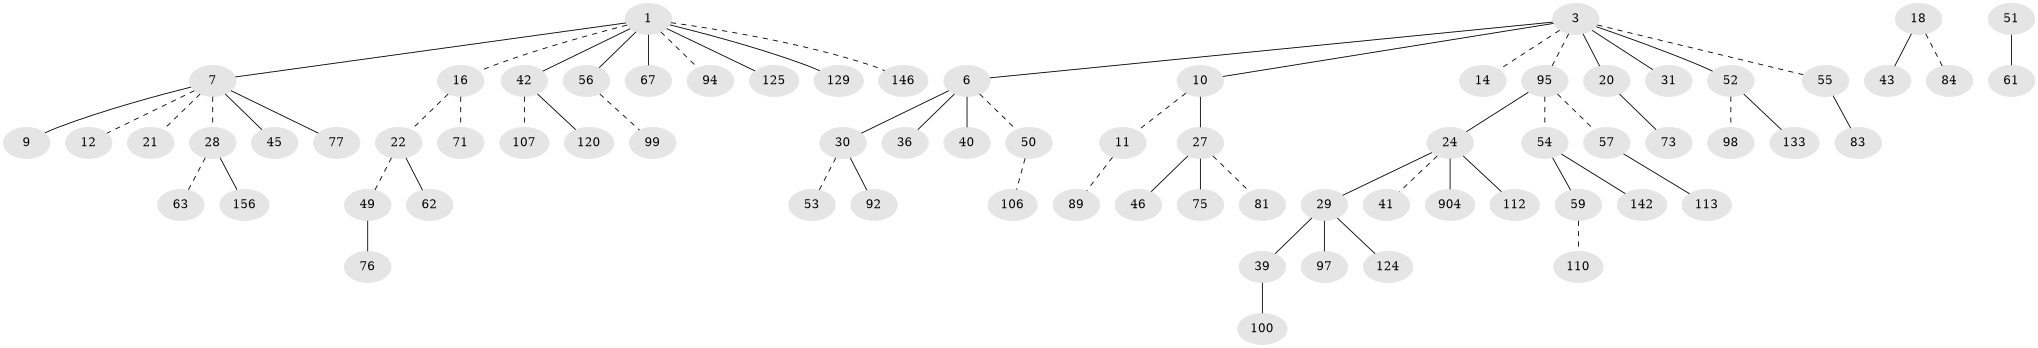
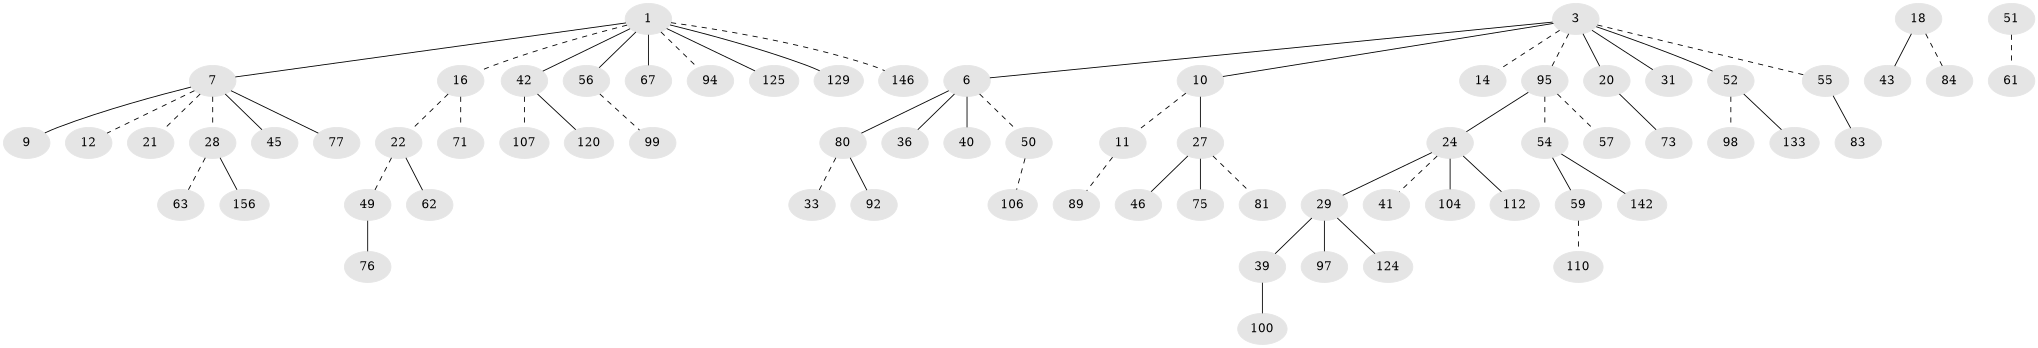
(2012, 50) -> (2012, 50)
(843, 143) -> (843, 143)
(812, 205) -> (812, 205)
(1450, 205) -> (1450, 205)
(1707, 205) -> none
